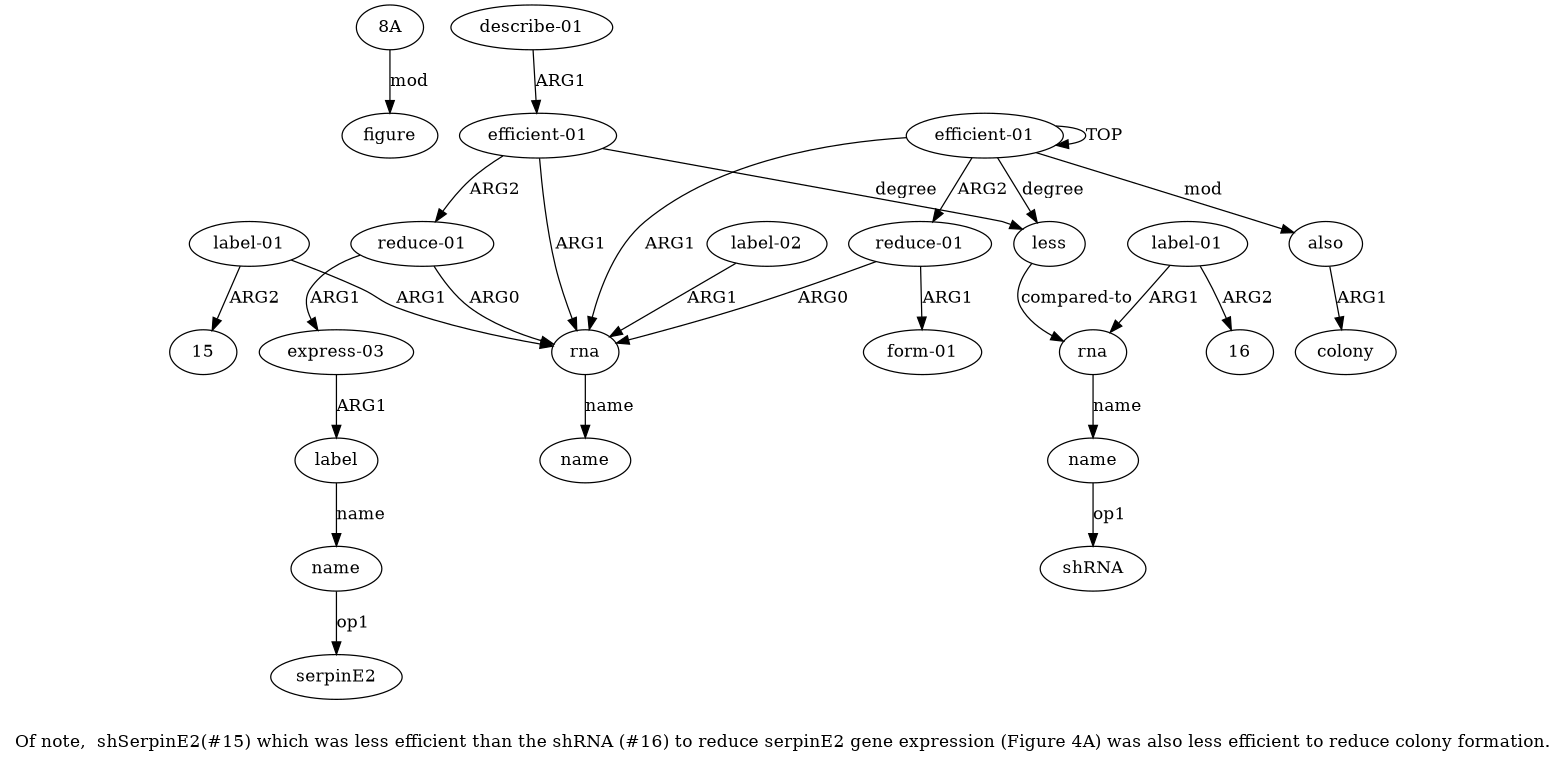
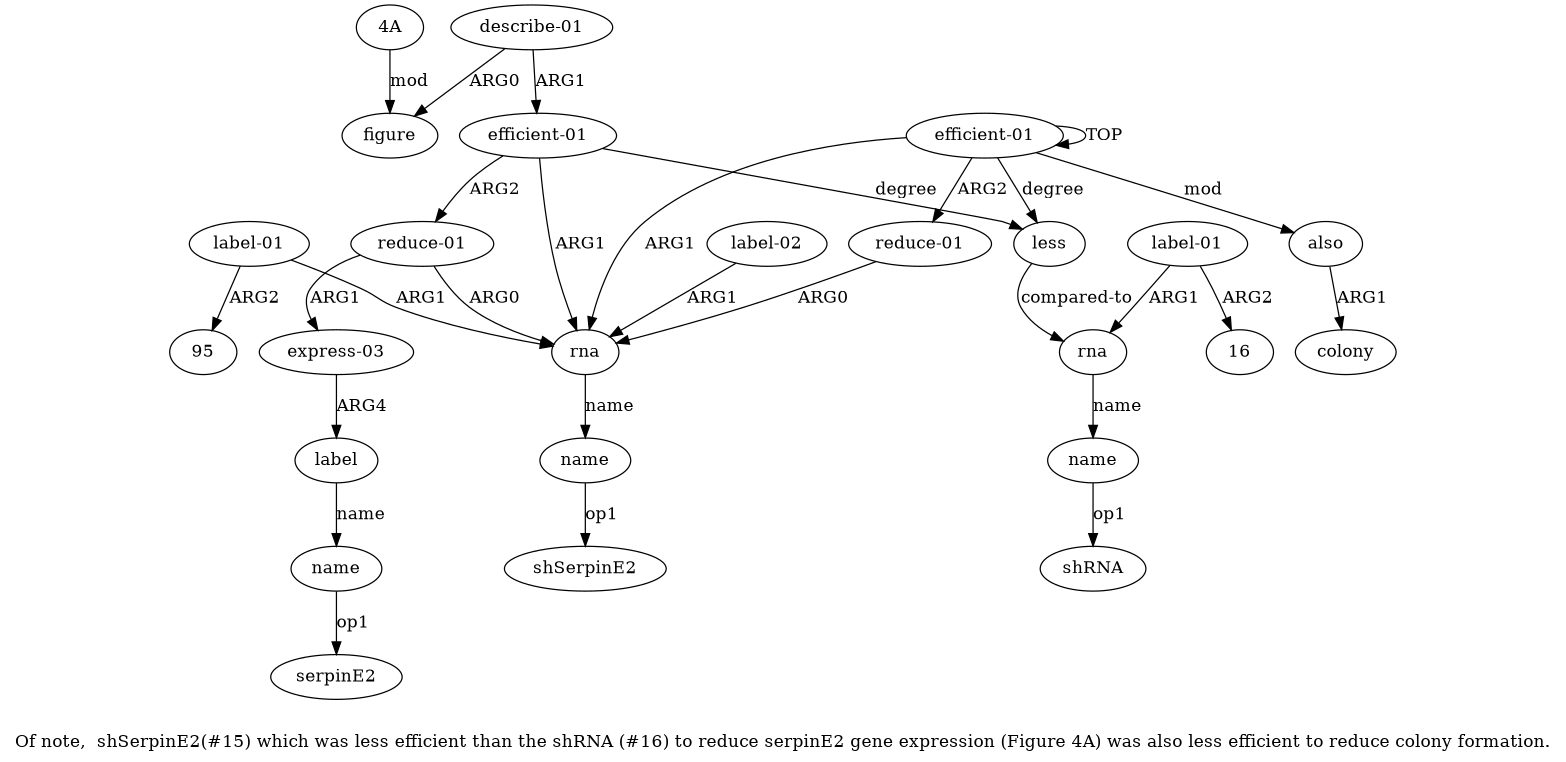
(390, 27) -> (390, 27)
none -> (465, 79)
(203, 352) -> (203, 352)
(923, 352) -> none
(362, 406) -> (362, 406)
none -> (585, 569)
